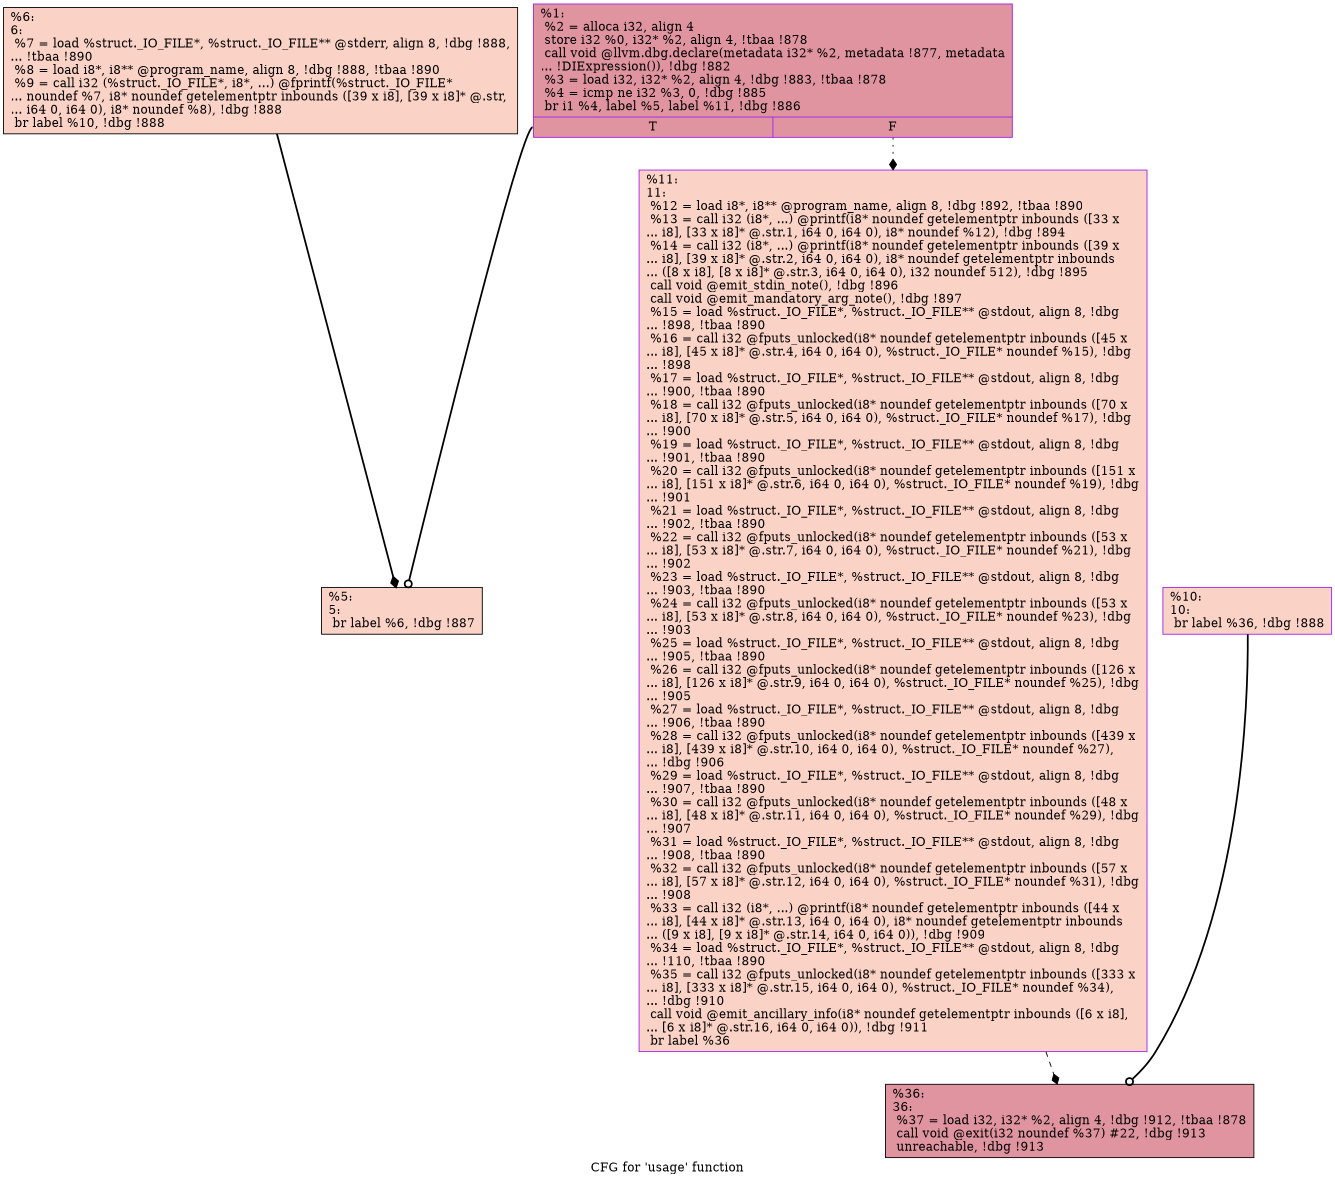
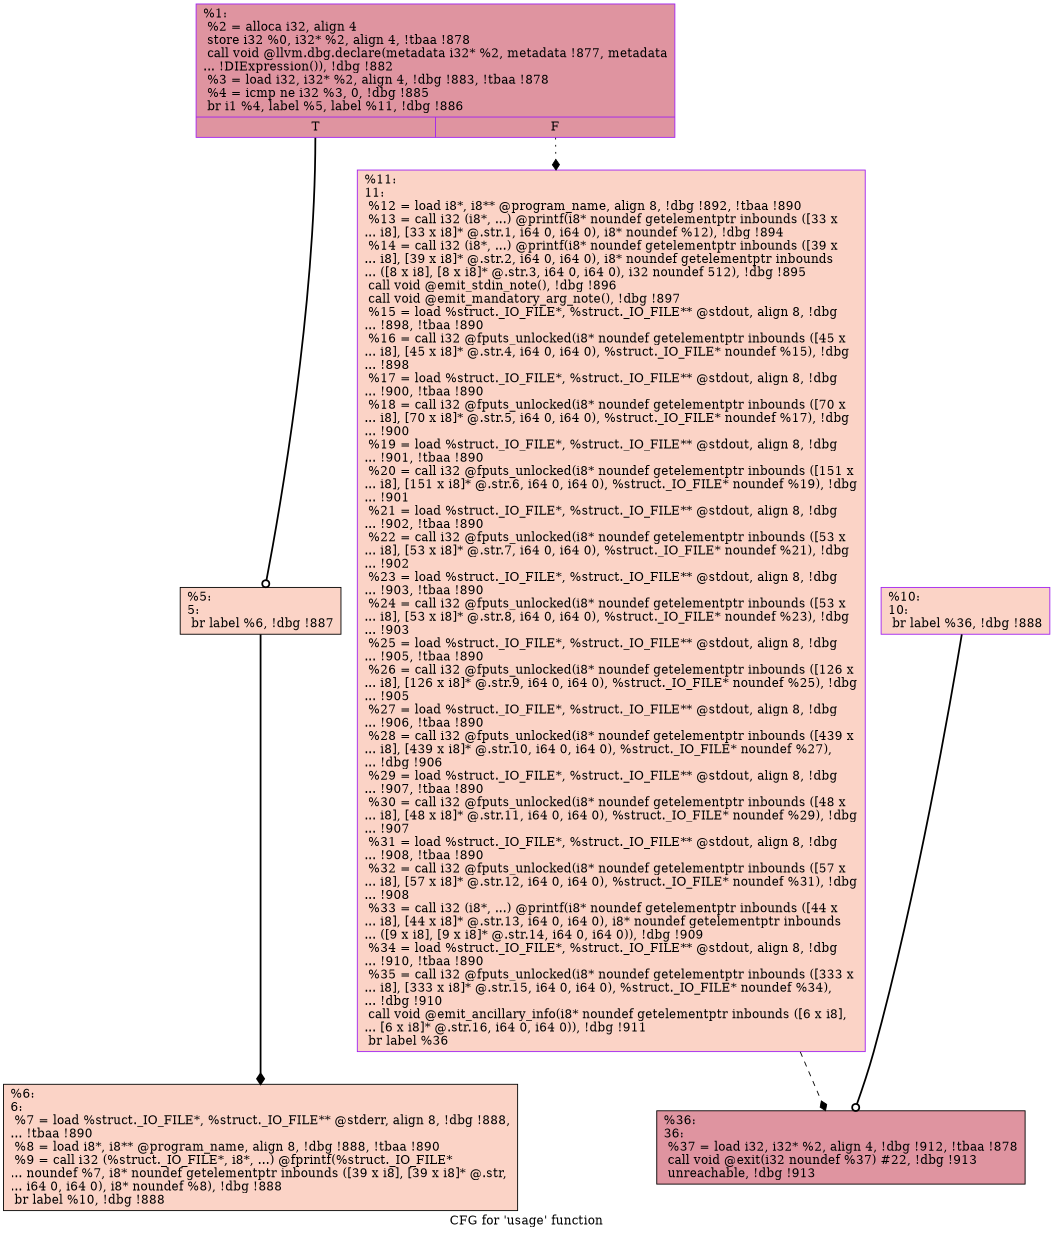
(335, 355) -> (261, 854)
(706, 962) -> (424, 962)
